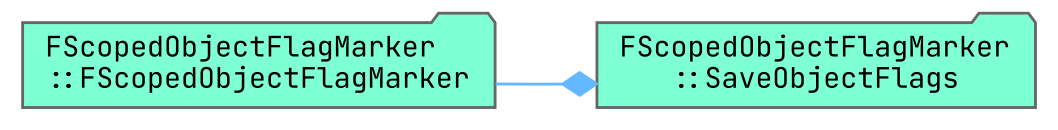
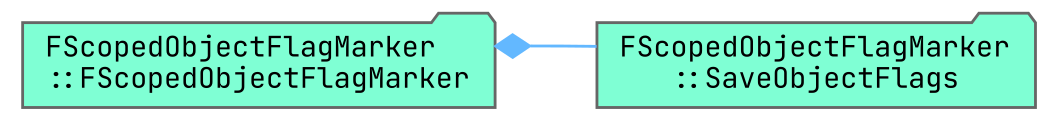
(529, 84) -> (564, 46)
